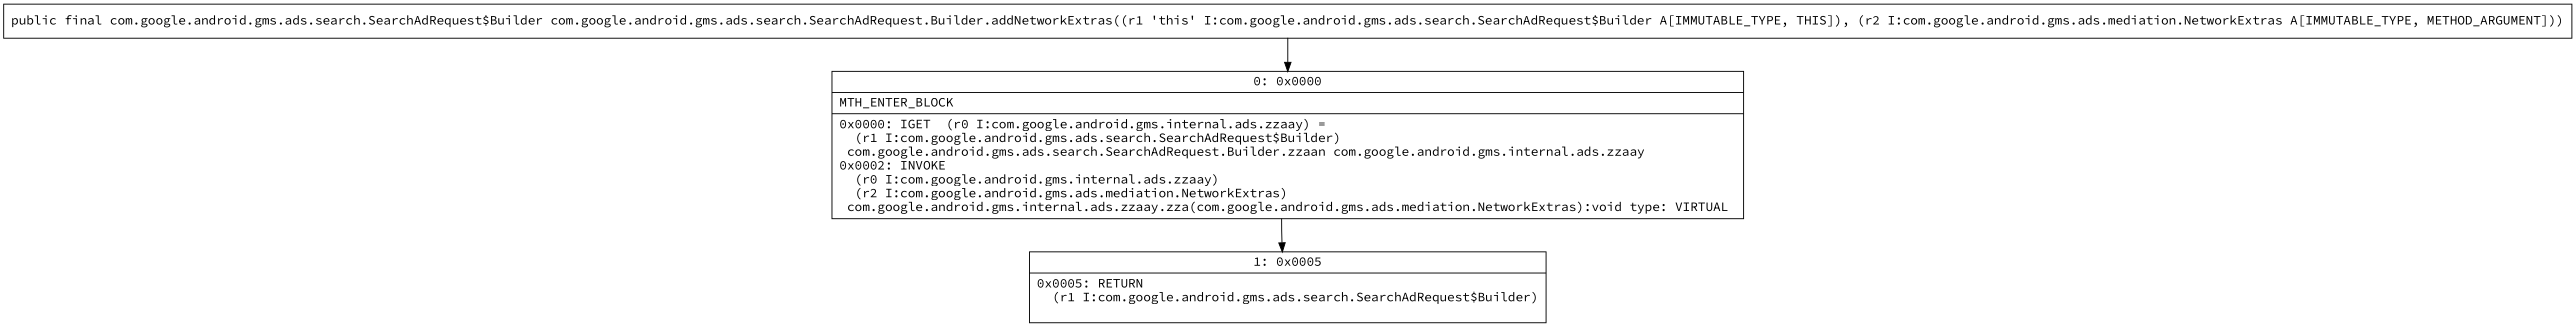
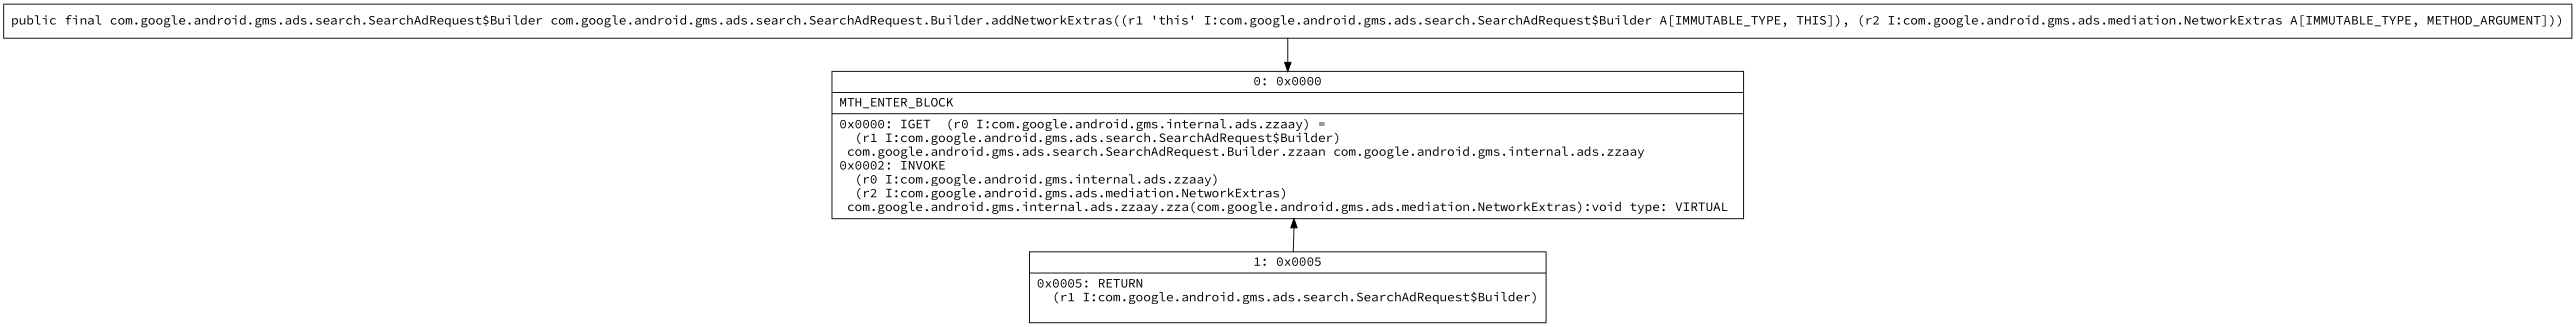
(1282, 231) -> (1294, 240)
